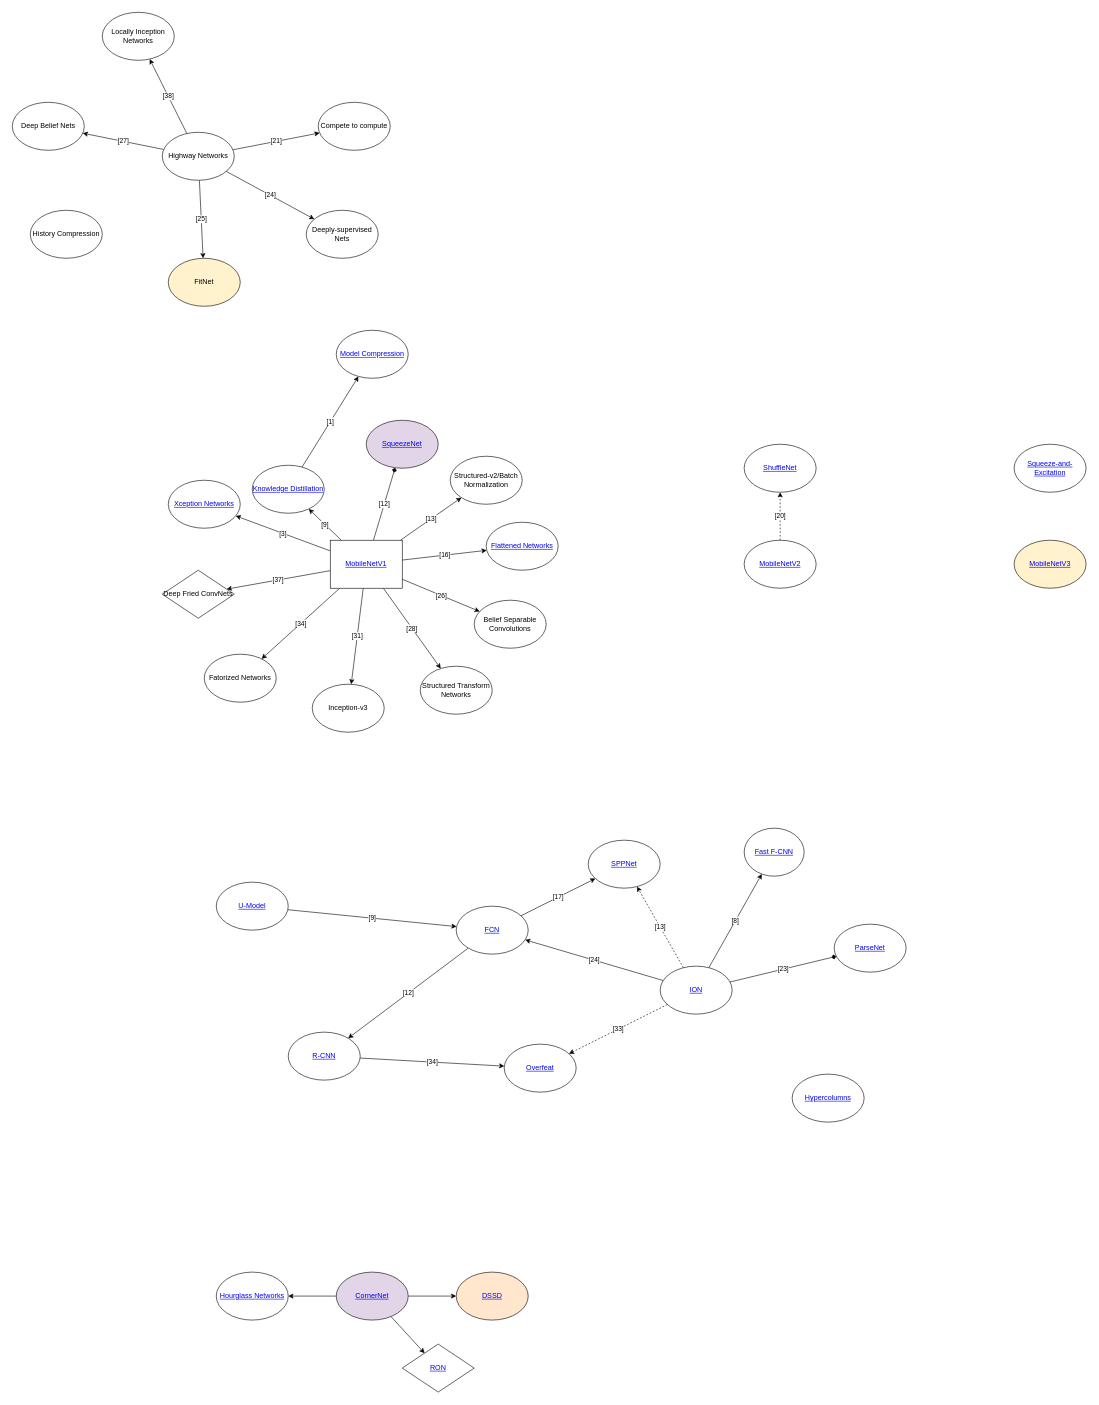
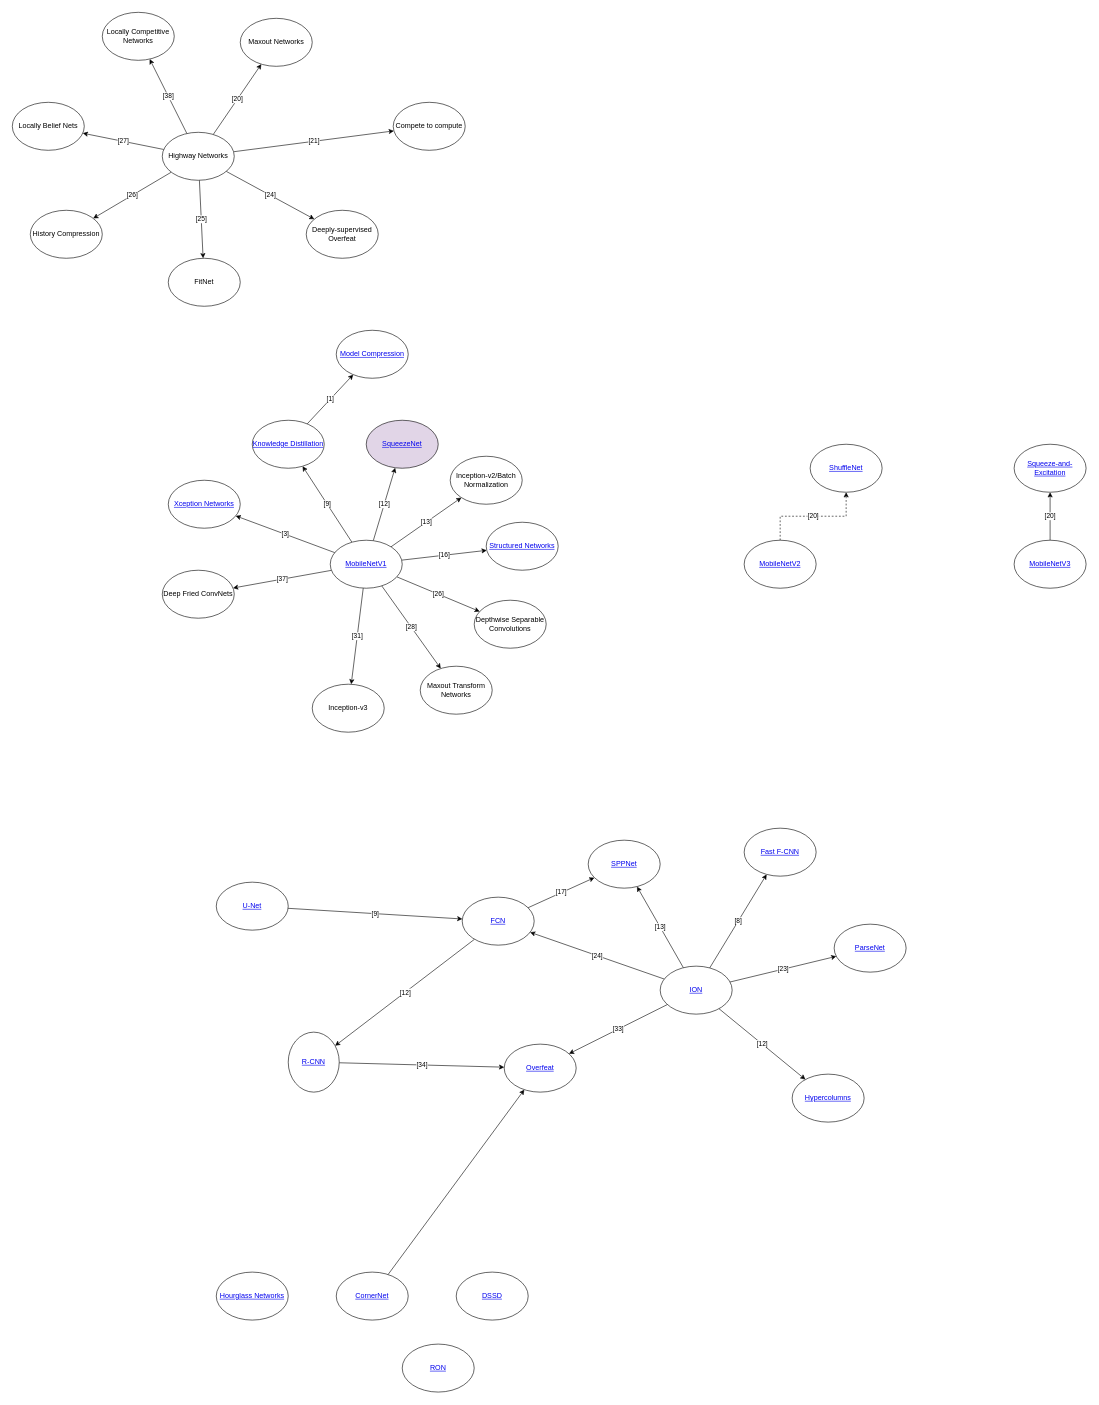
(138, 36) -> (138, 36)
none -> (276, 42)
none -> (236, 101)
(48, 126) -> (48, 126)
(354, 126) -> (429, 126)
none -> (134, 194)
(342, 234) -> (342, 234)
(204, 282) -> (204, 282)
(780, 468) -> (846, 468)
(394, 473) -> (394, 473)
(486, 480) -> (486, 480)
(288, 489) -> (288, 444)
none -> (1050, 515)
(522, 546) -> (522, 546)
(366, 564) -> (366, 564)
(1050, 564) -> (1050, 564)
(198, 594) -> (198, 594)
(303, 622) -> none
(510, 624) -> (510, 624)
(240, 678) -> none
(456, 690) -> (456, 690)
(774, 852) -> (780, 852)
(252, 906) -> (252, 906)
(661, 929) -> (661, 929)
(492, 930) -> (498, 921)
(831, 958) -> (831, 958)
(646, 1015) -> (646, 1015)
none -> (761, 1043)
(324, 1056) -> (314, 1062)
(293, 1296) -> none
(372, 1296) -> (372, 1296)
(450, 1296) -> (455, 1183)
(492, 1296) -> (492, 1296)
(407, 1334) -> none
(438, 1368) -> (438, 1368)
